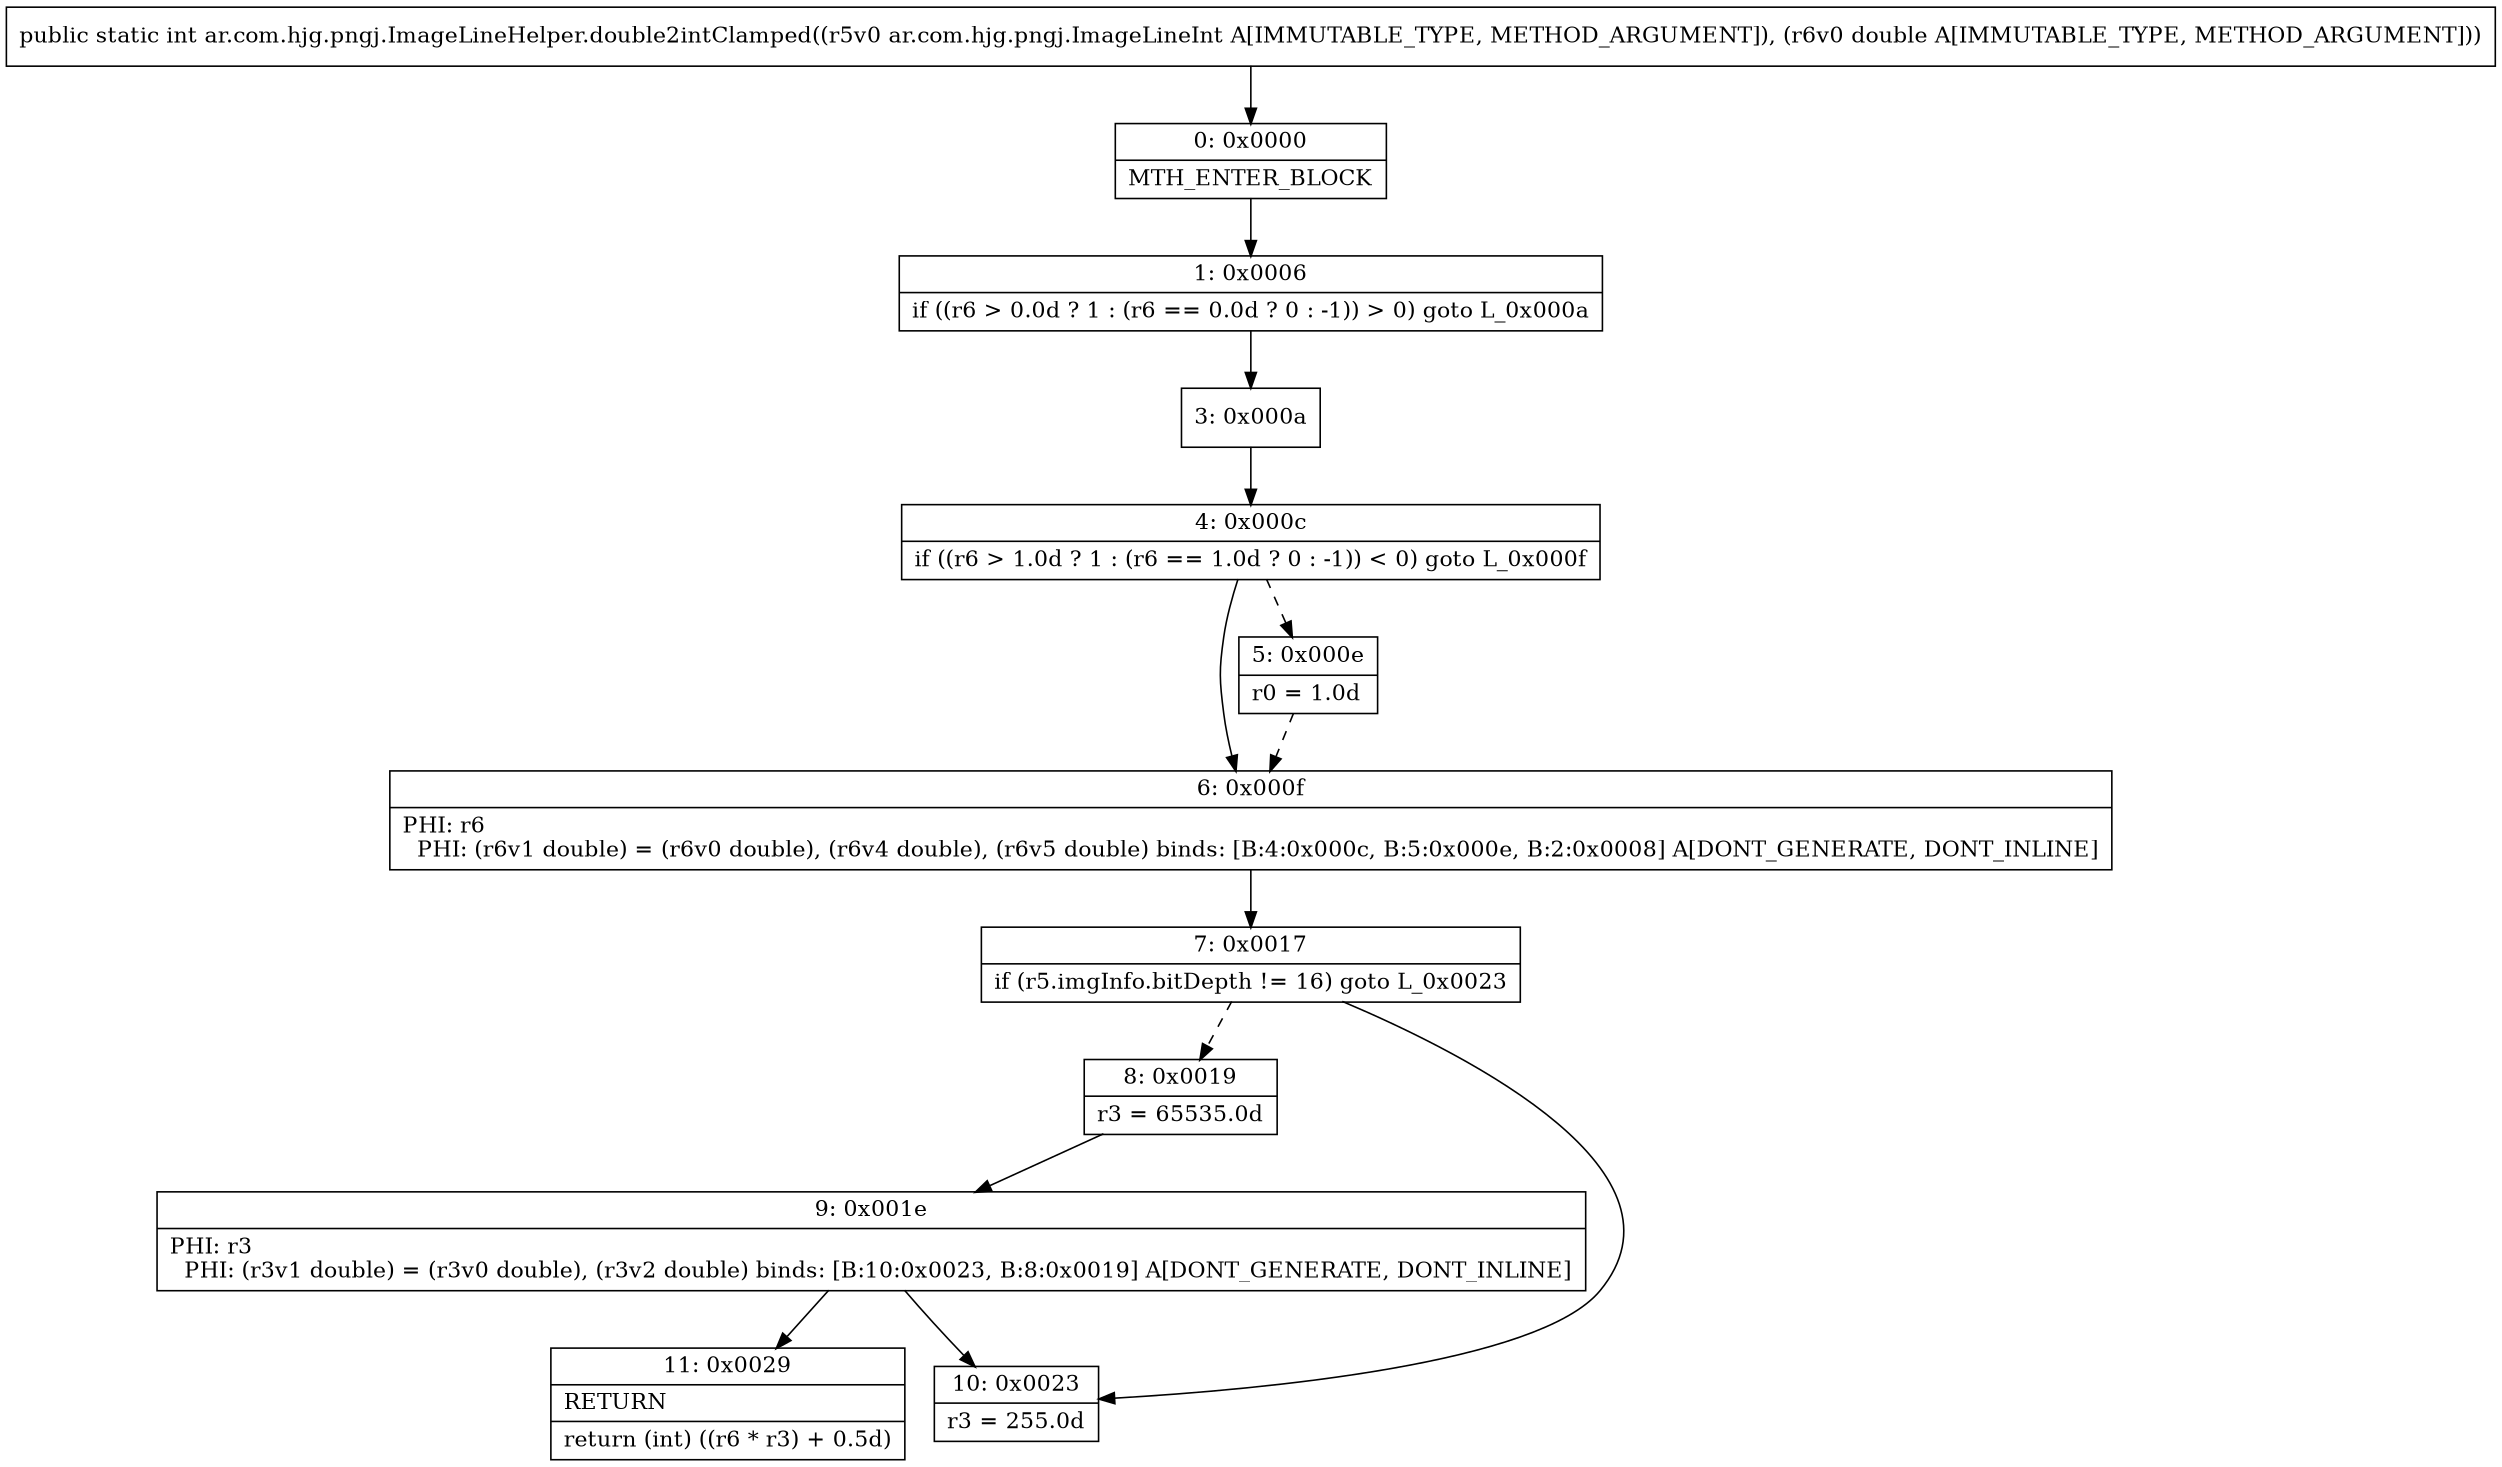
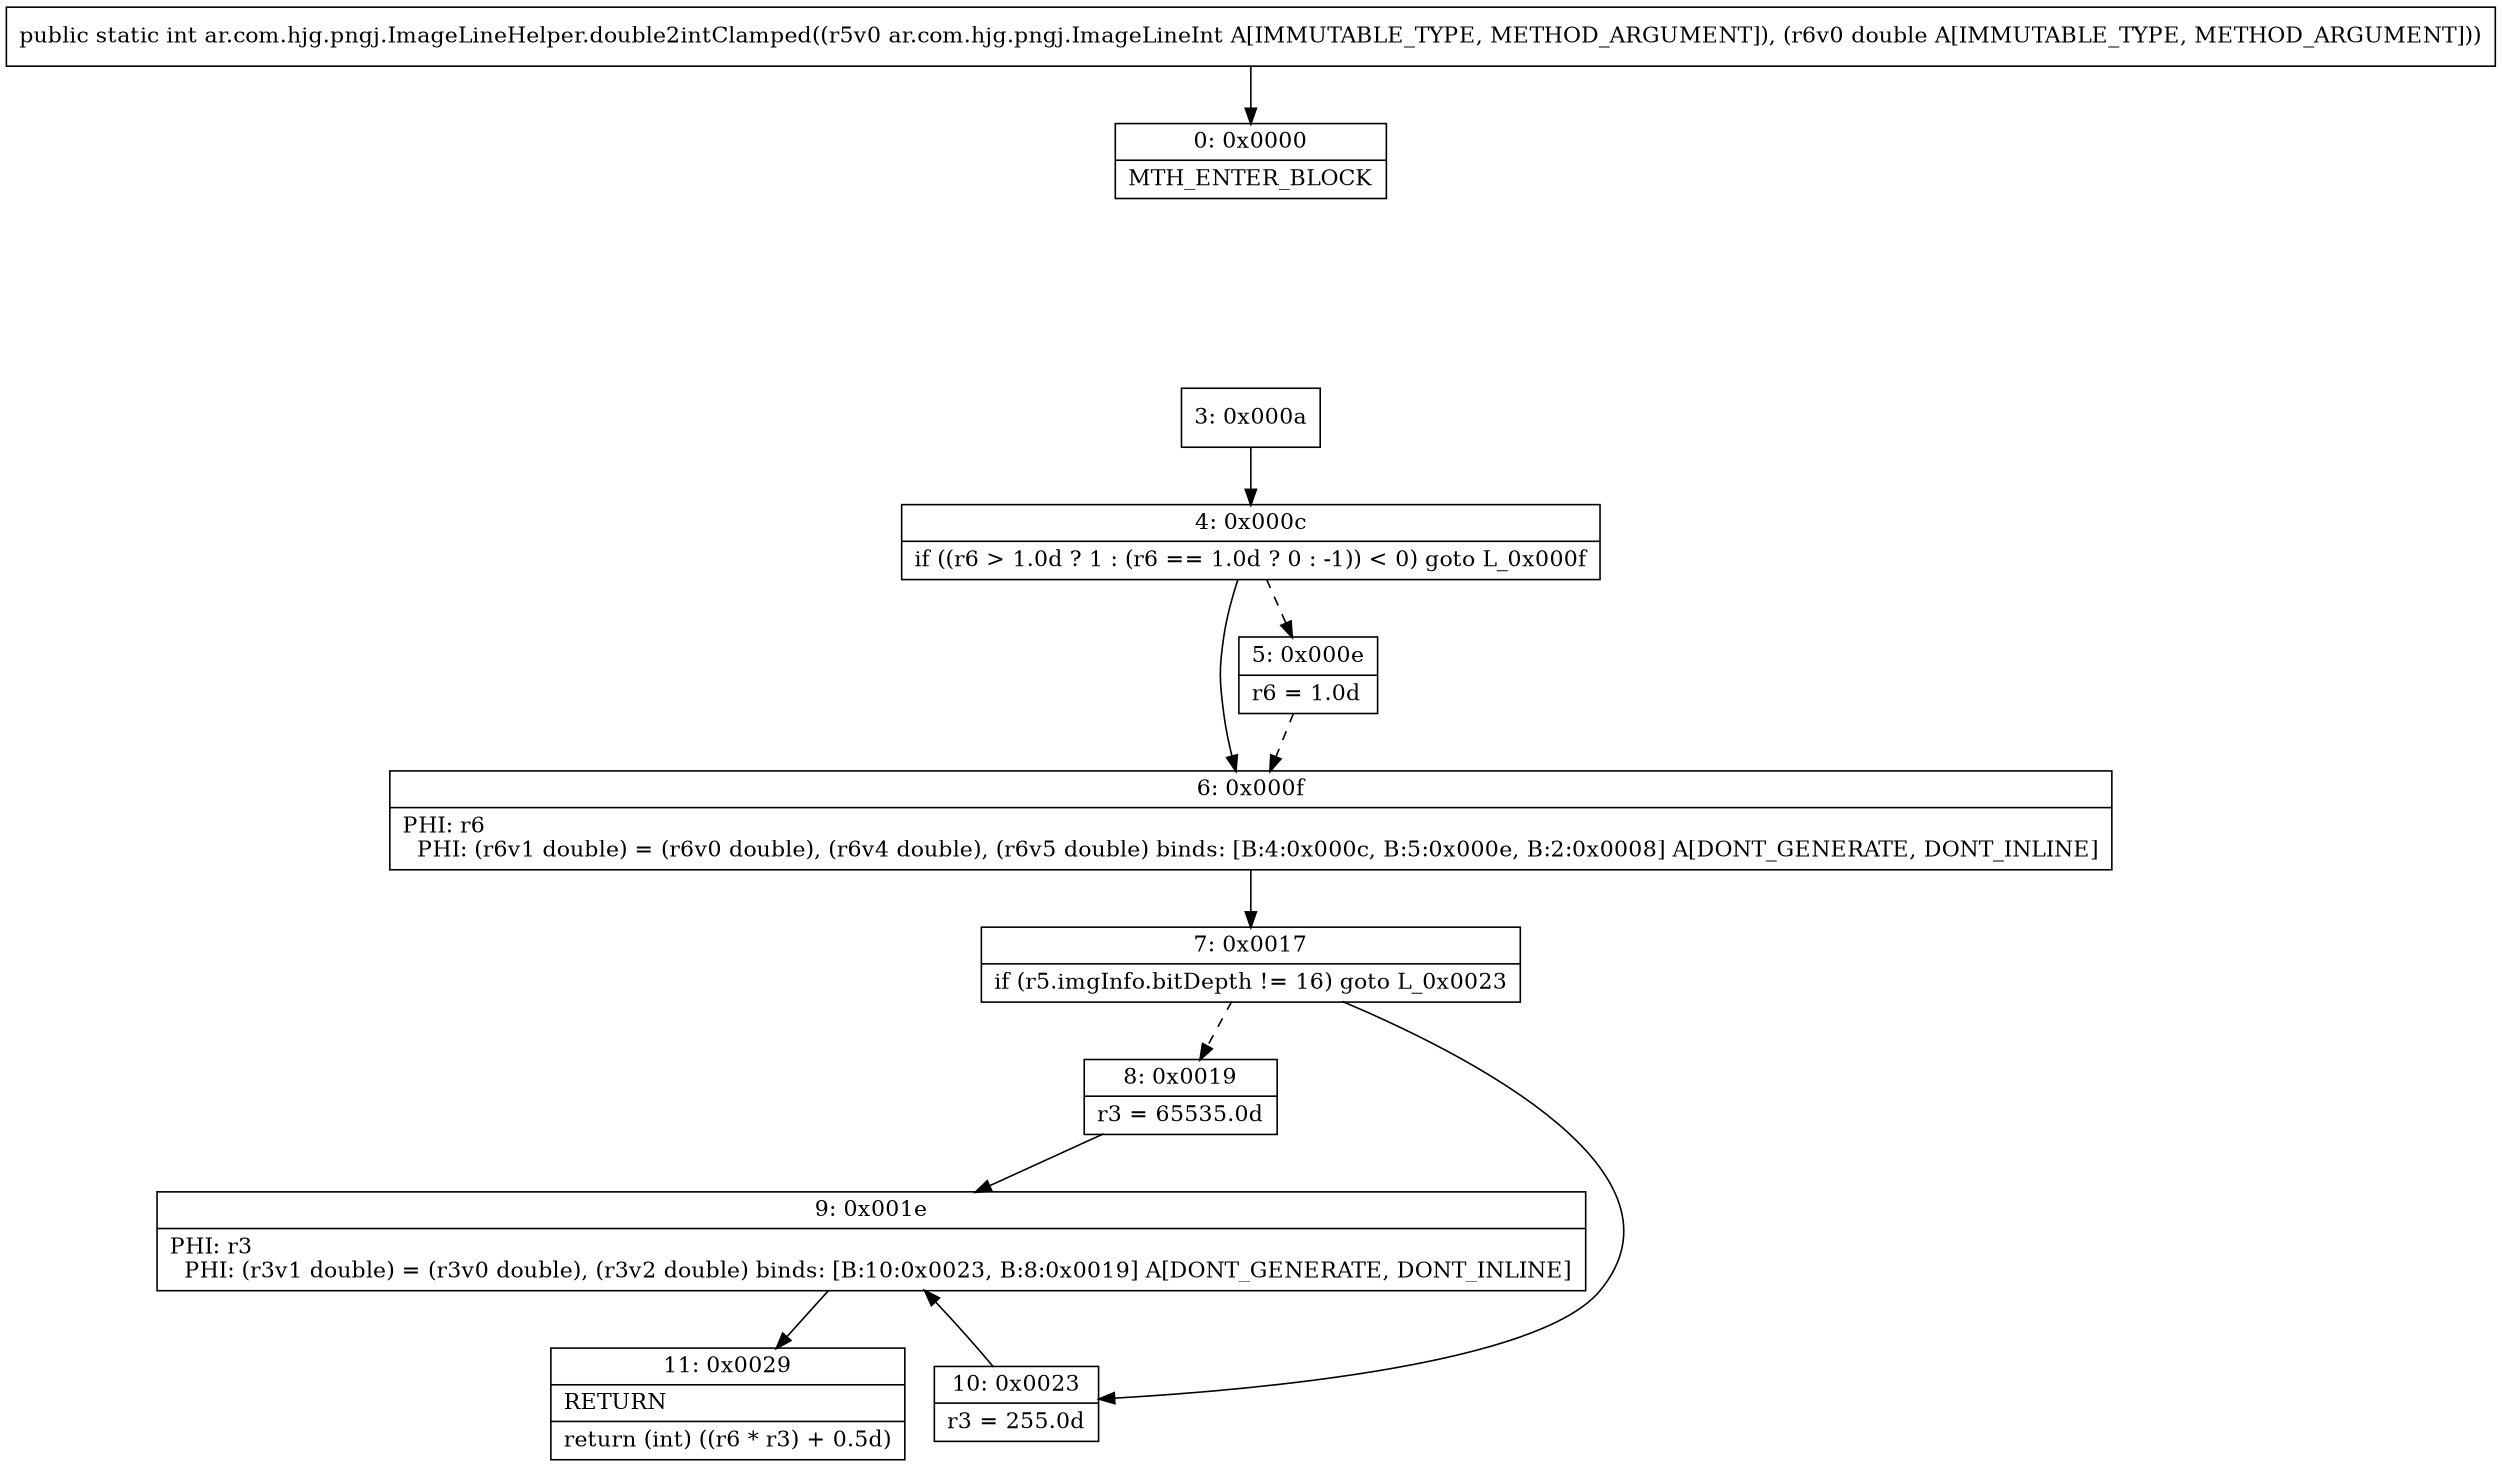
(1251, 293) -> none
(1307, 694) -> (1307, 694)
(934, 1323) -> (965, 1334)
